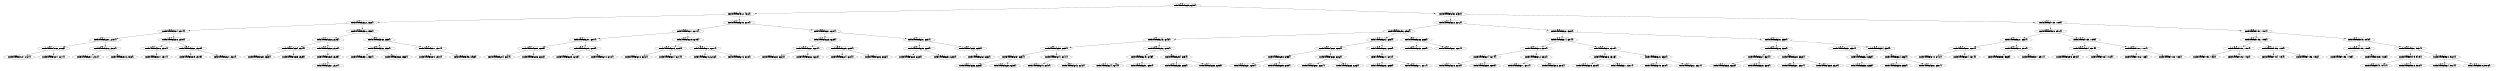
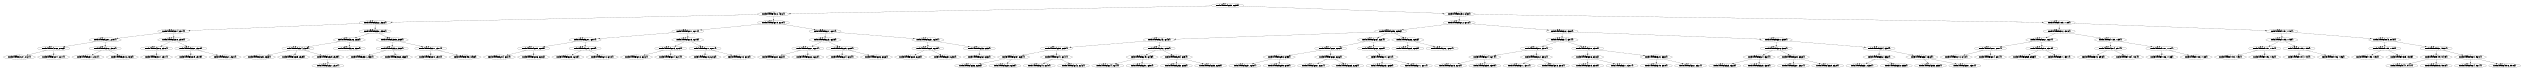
(328, 52) -> (312, 53)
(1853, 53) -> (1871, 61)
